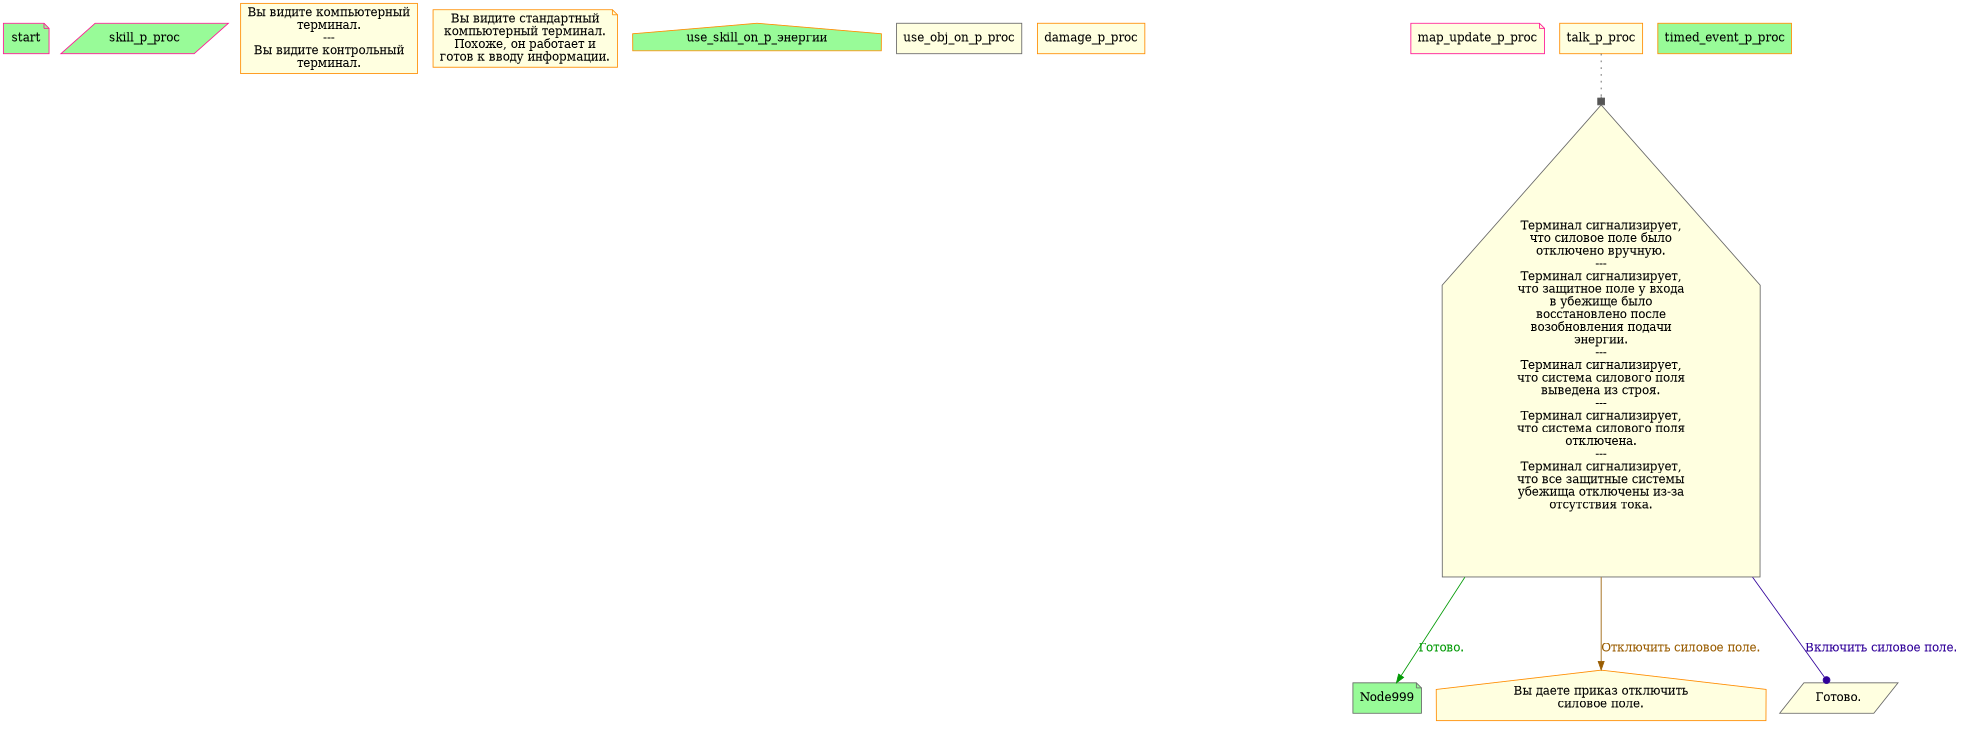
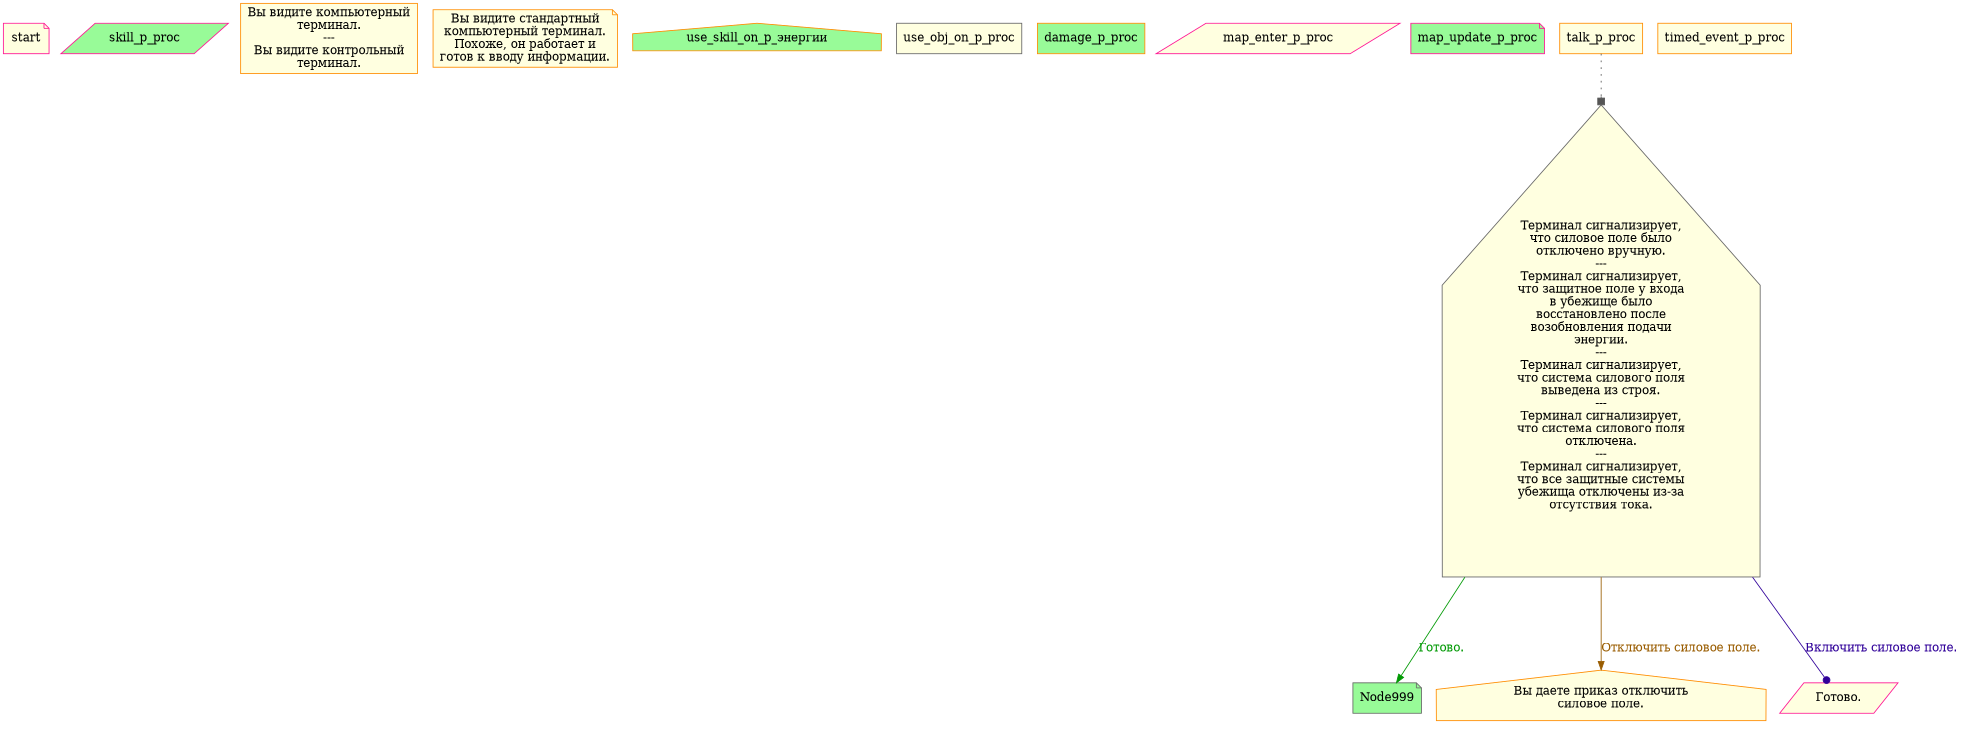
(26, 38) -> (26, 38)
(1091, 38) -> (1091, 38)
none -> (1278, 38)
(1478, 38) -> (1478, 38)
(1725, 38) -> (1725, 38)
(1839, 698) -> (1839, 698)
